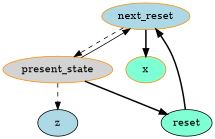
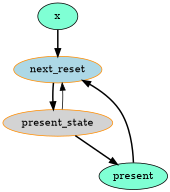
(146, 39) -> (58, 39)
(102, 40) -> (53, 92)
(146, 70) -> (58, 16)
(58, 123) -> none
(187, 123) -> (133, 176)
